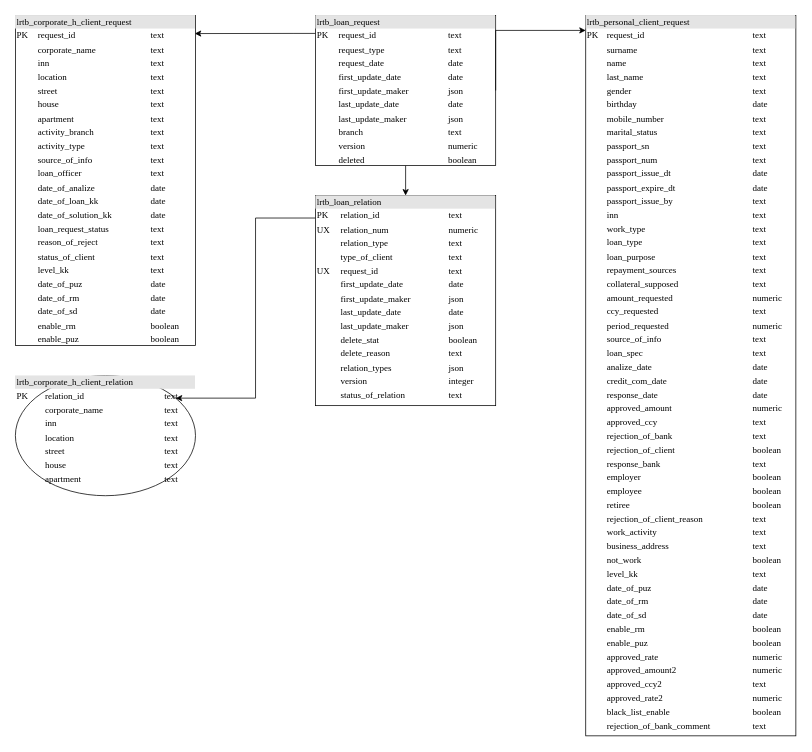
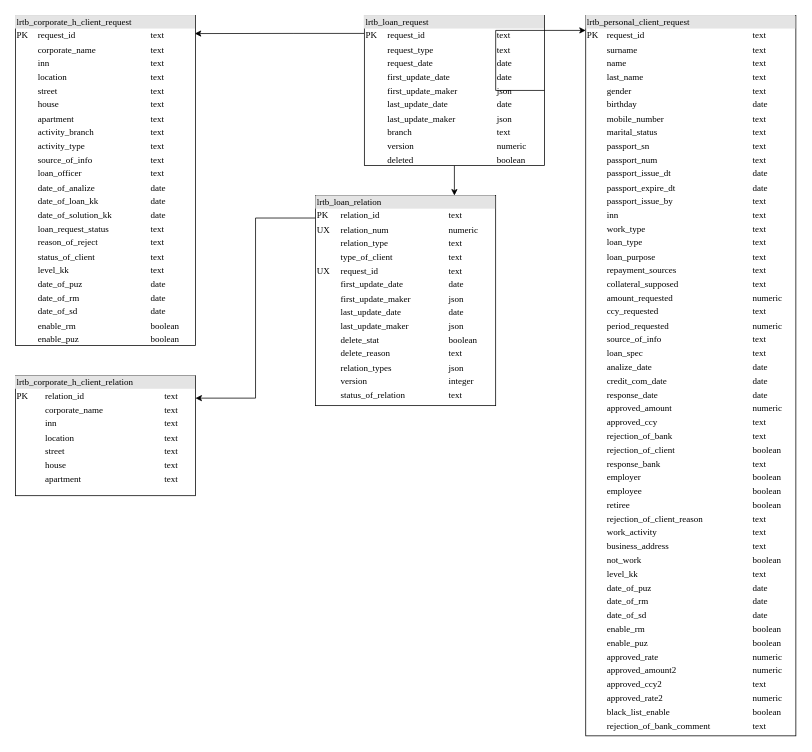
(405, 90) -> (454, 90)
(105, 435) -> (105, 435)
